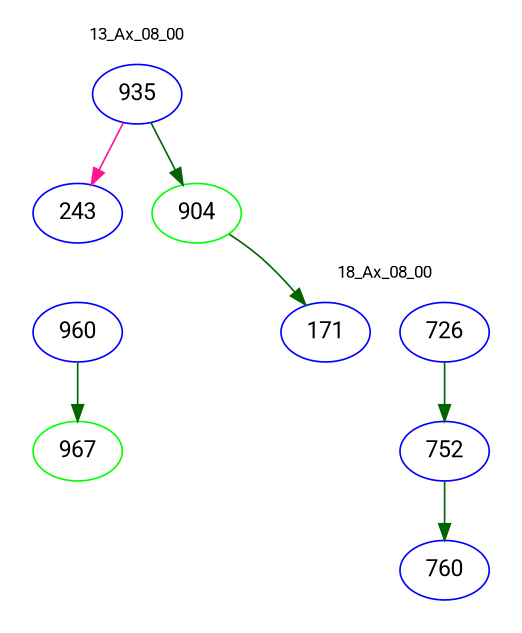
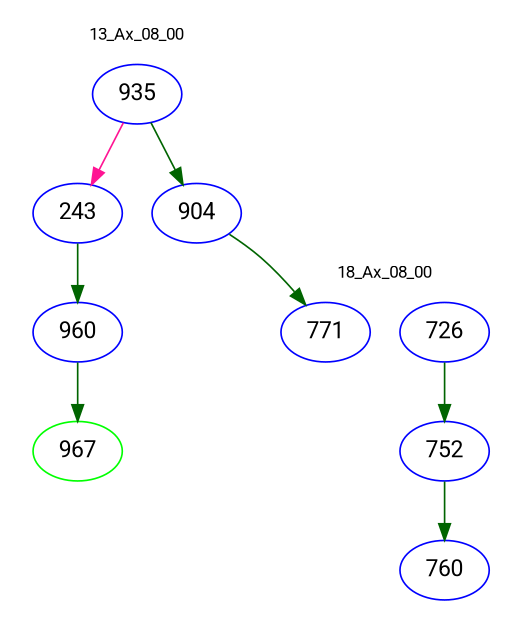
(197, 213) -> (197, 213)
none -> (78, 265)
(326, 332) -> (326, 332)
